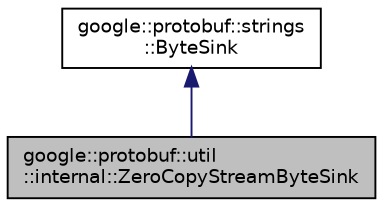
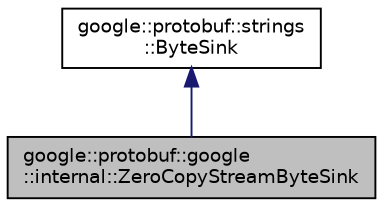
(192, 168) -> (192, 168)
